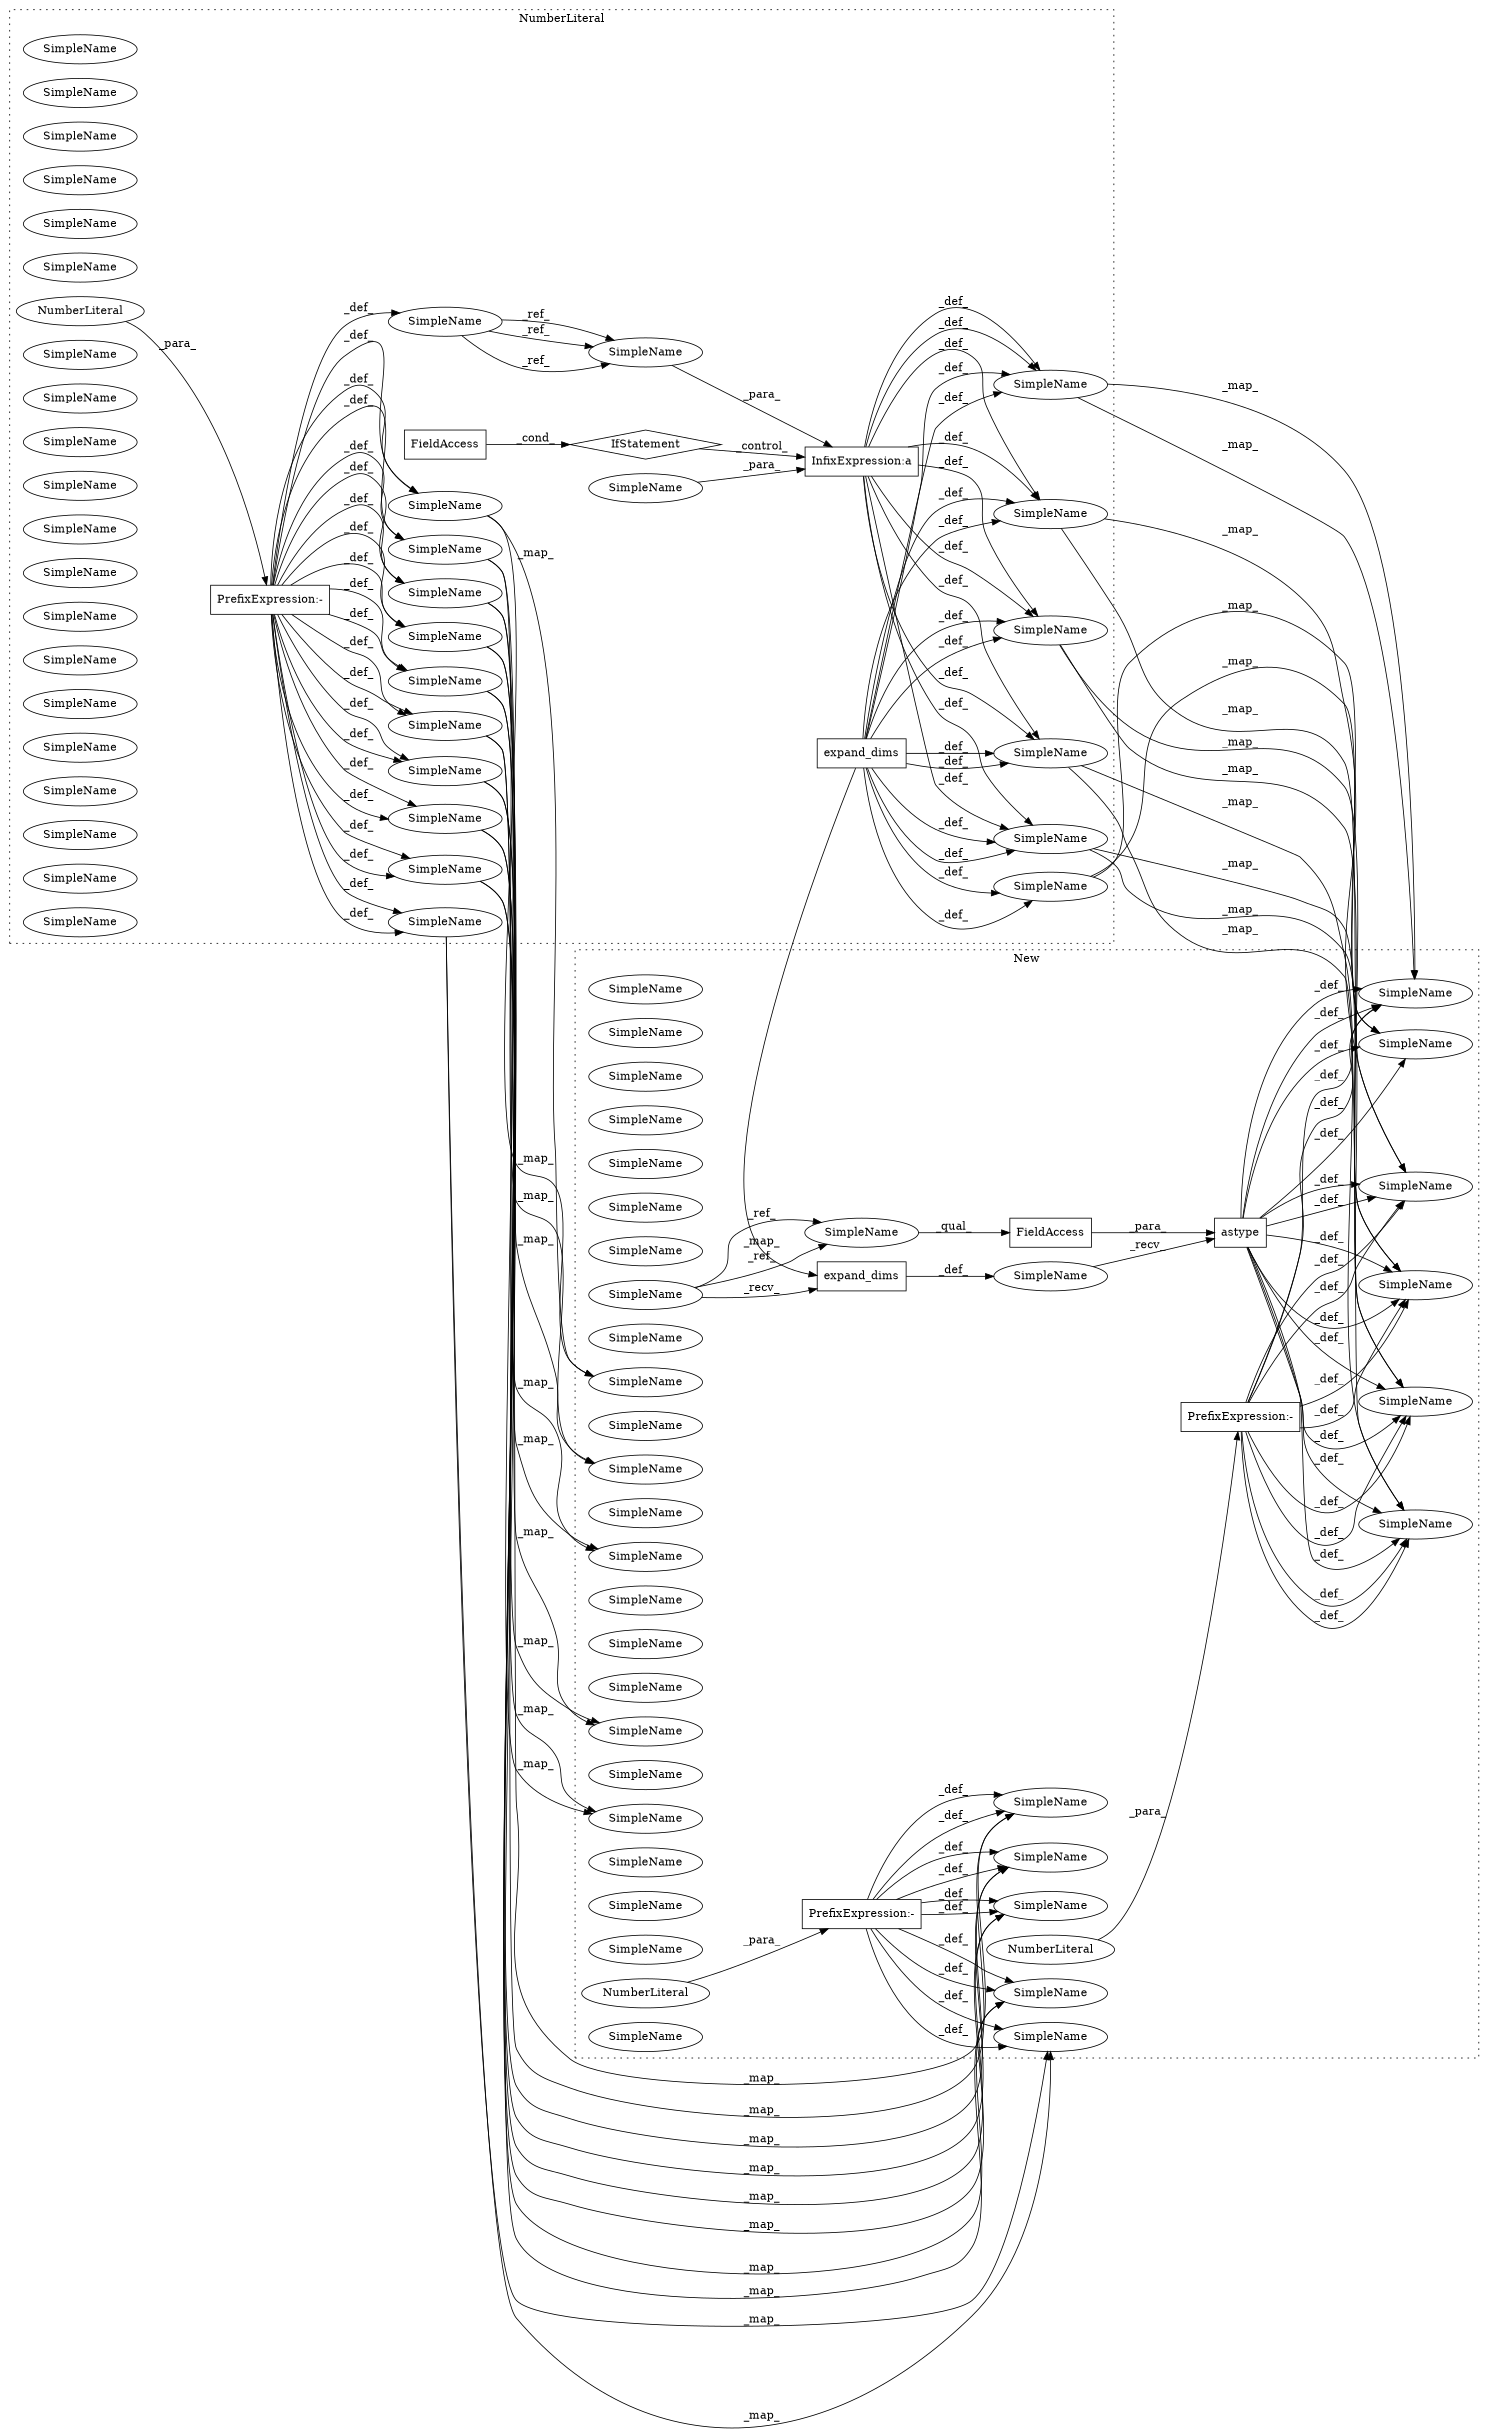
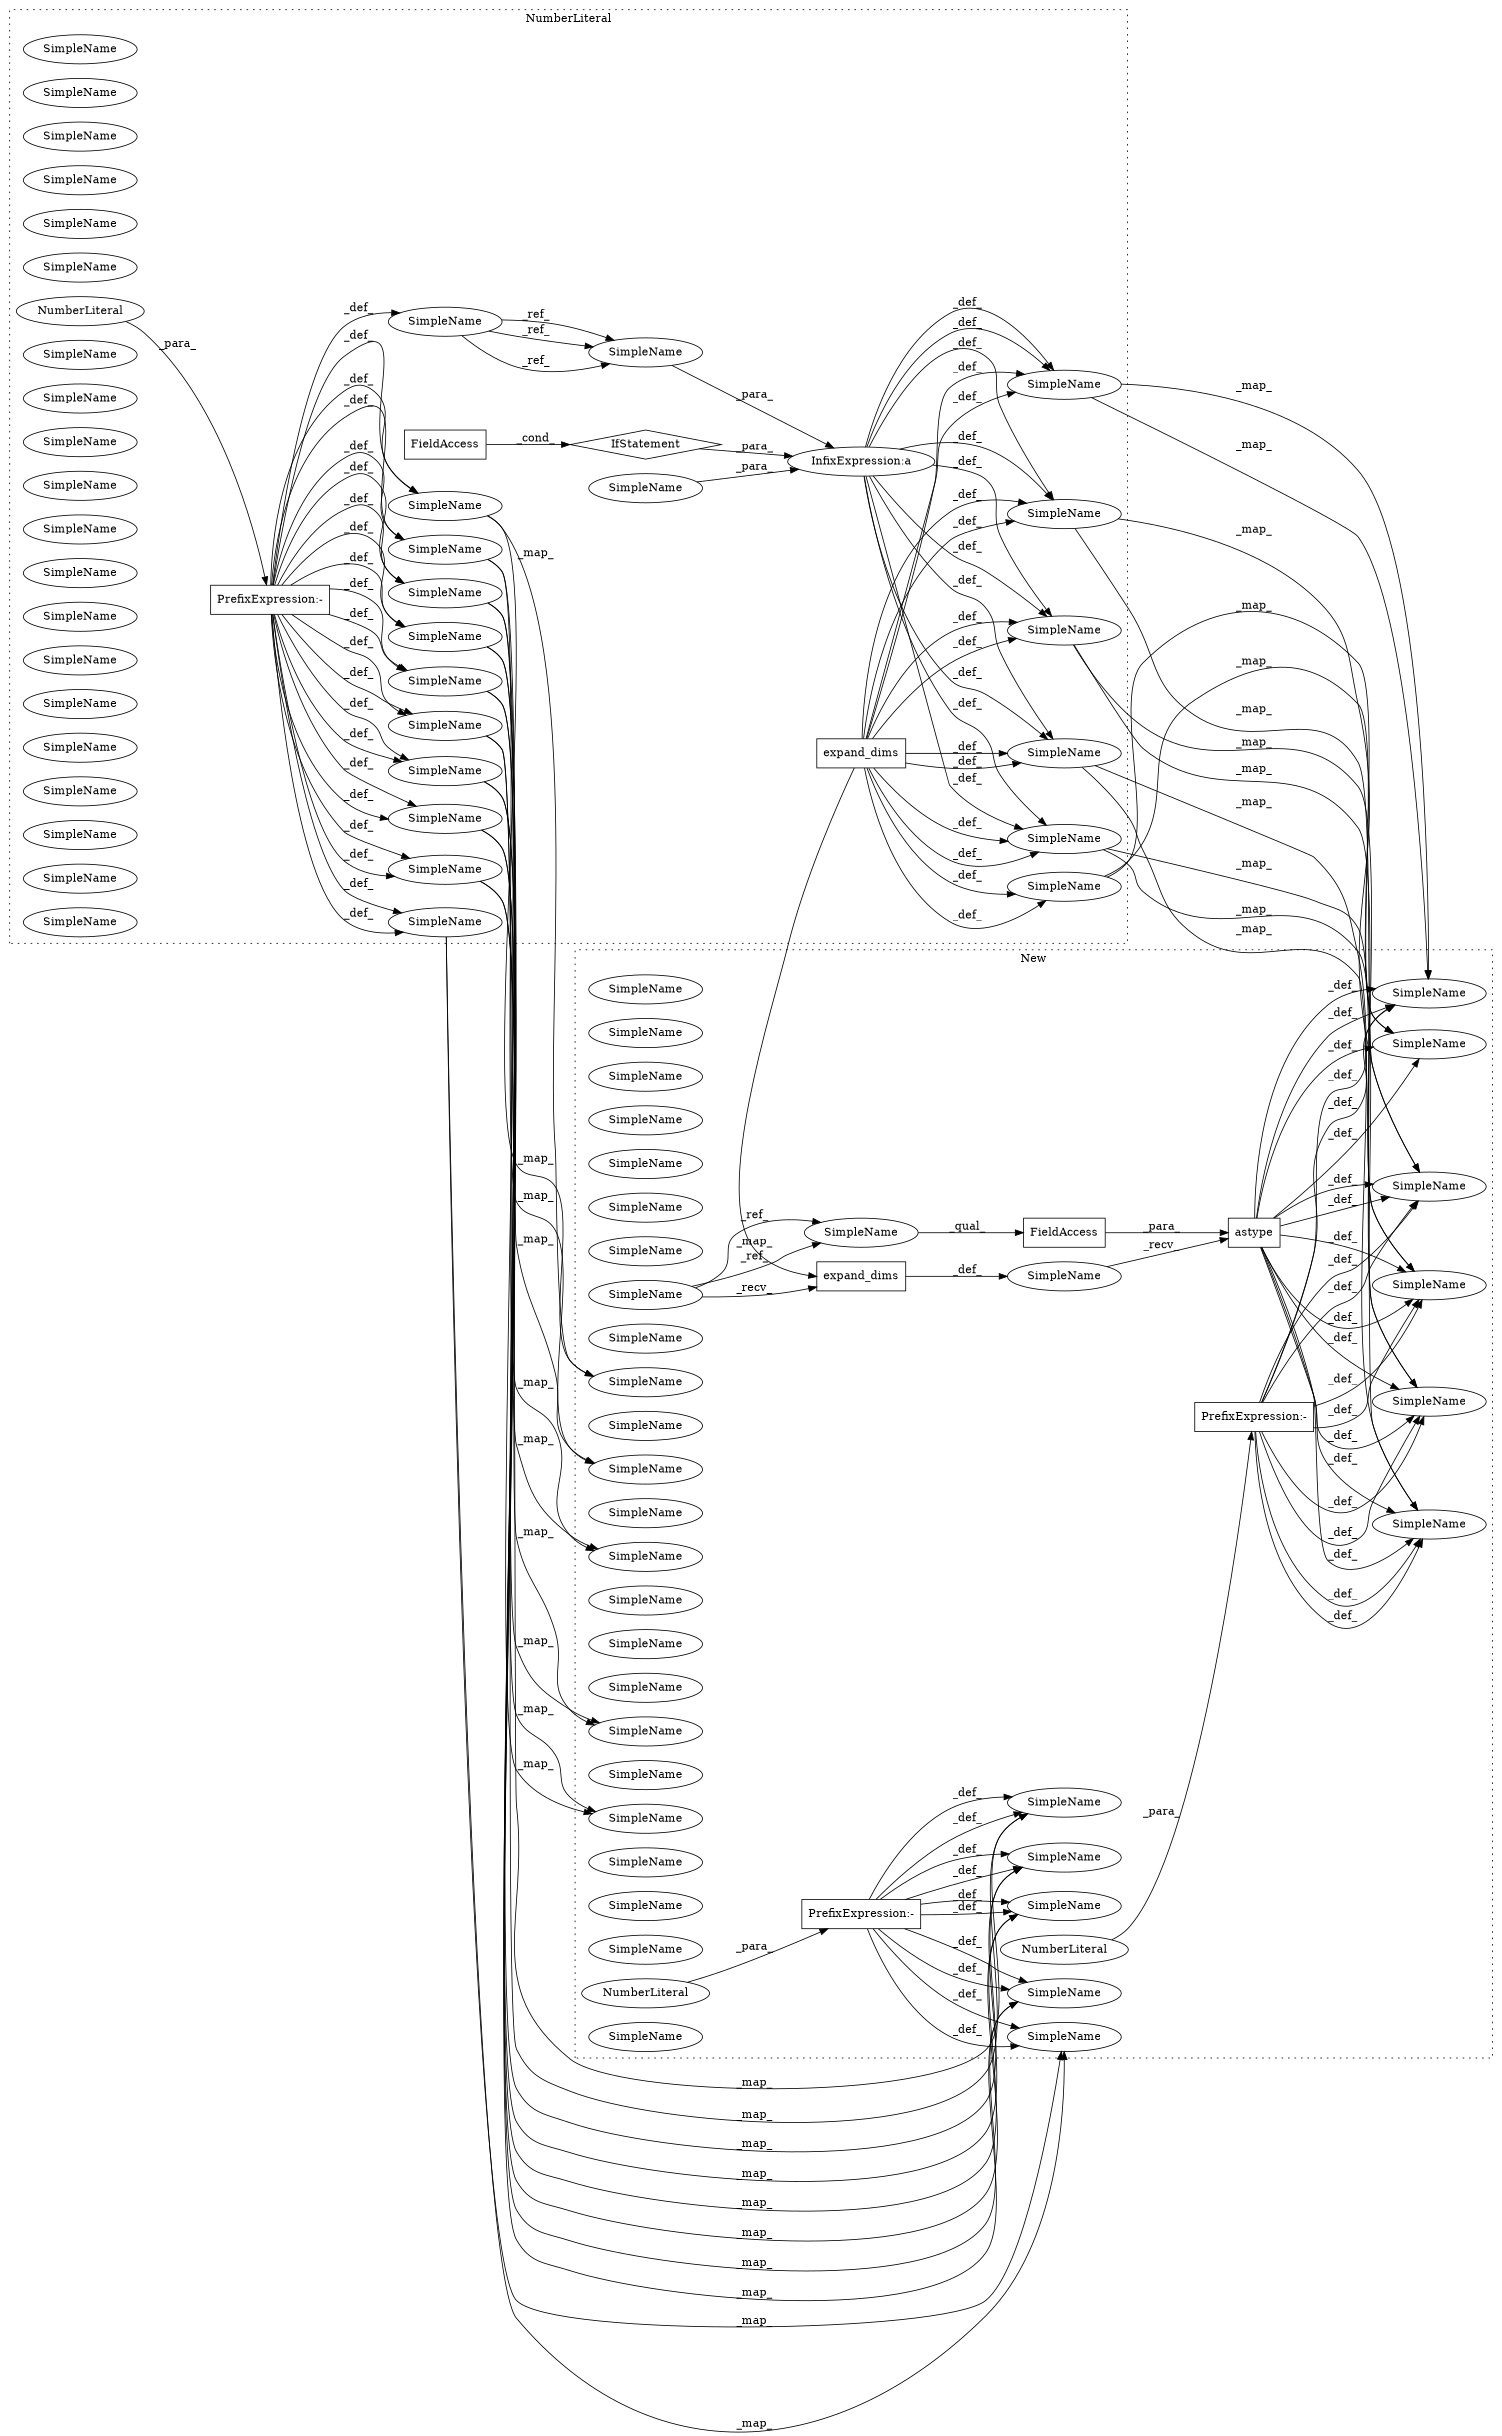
(762, 447) -> (755, 447)
(862, 462) -> (861, 462)
